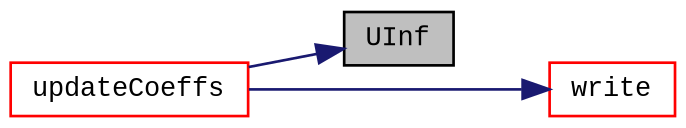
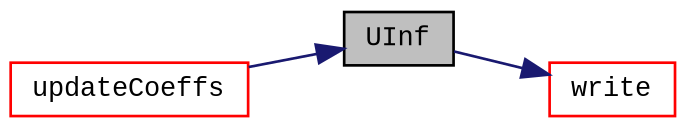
(385, 89) -> (488, 60)
